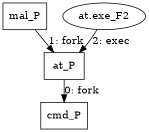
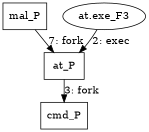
(104, 16) -> (104, 16)
(66, 41) -> (66, 41)
(82, 91) -> (82, 91)
